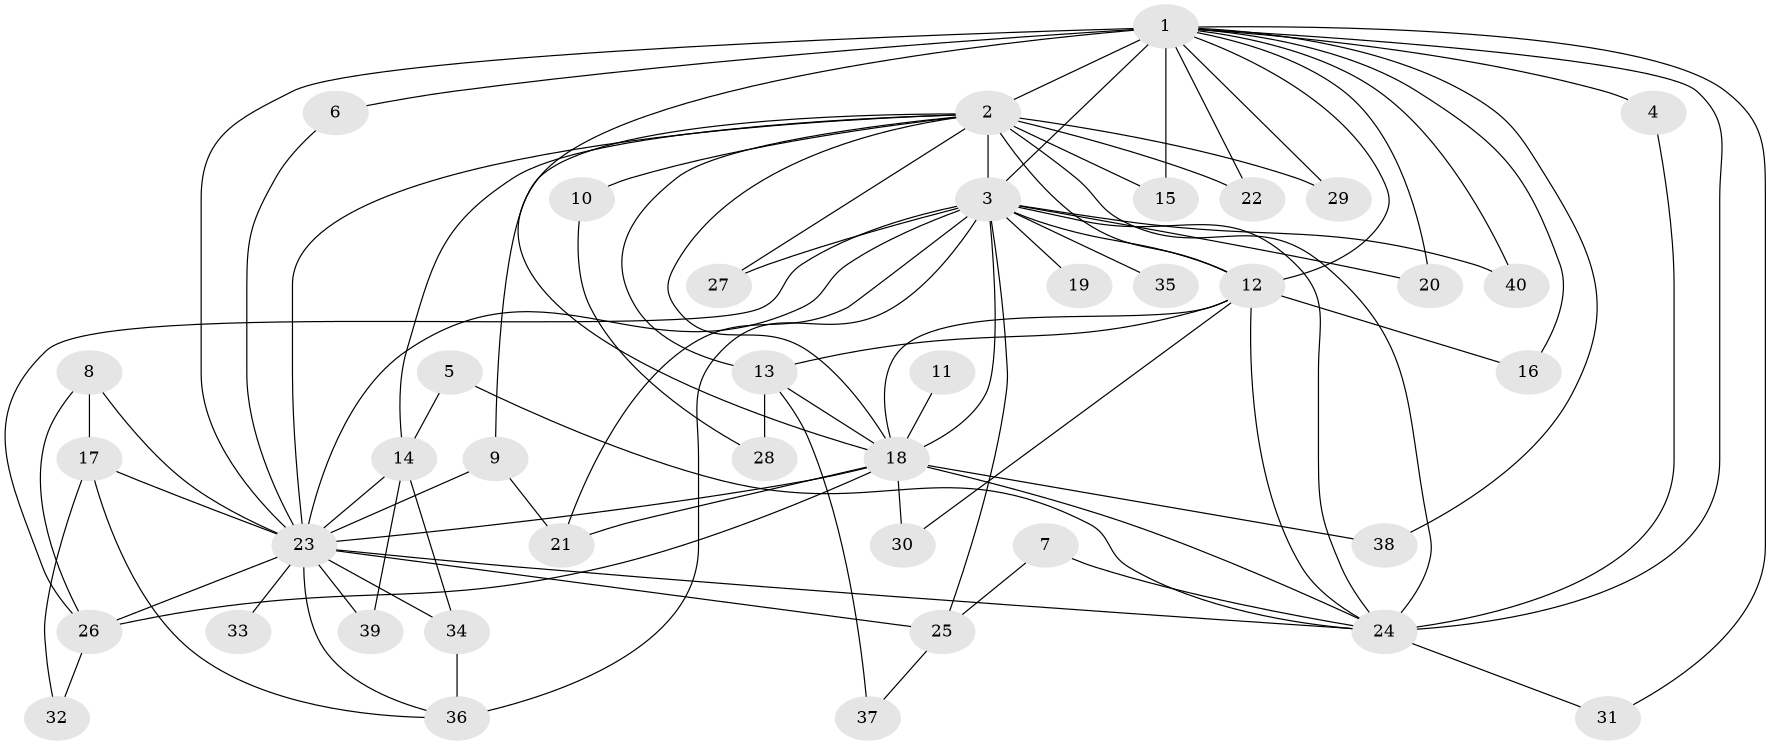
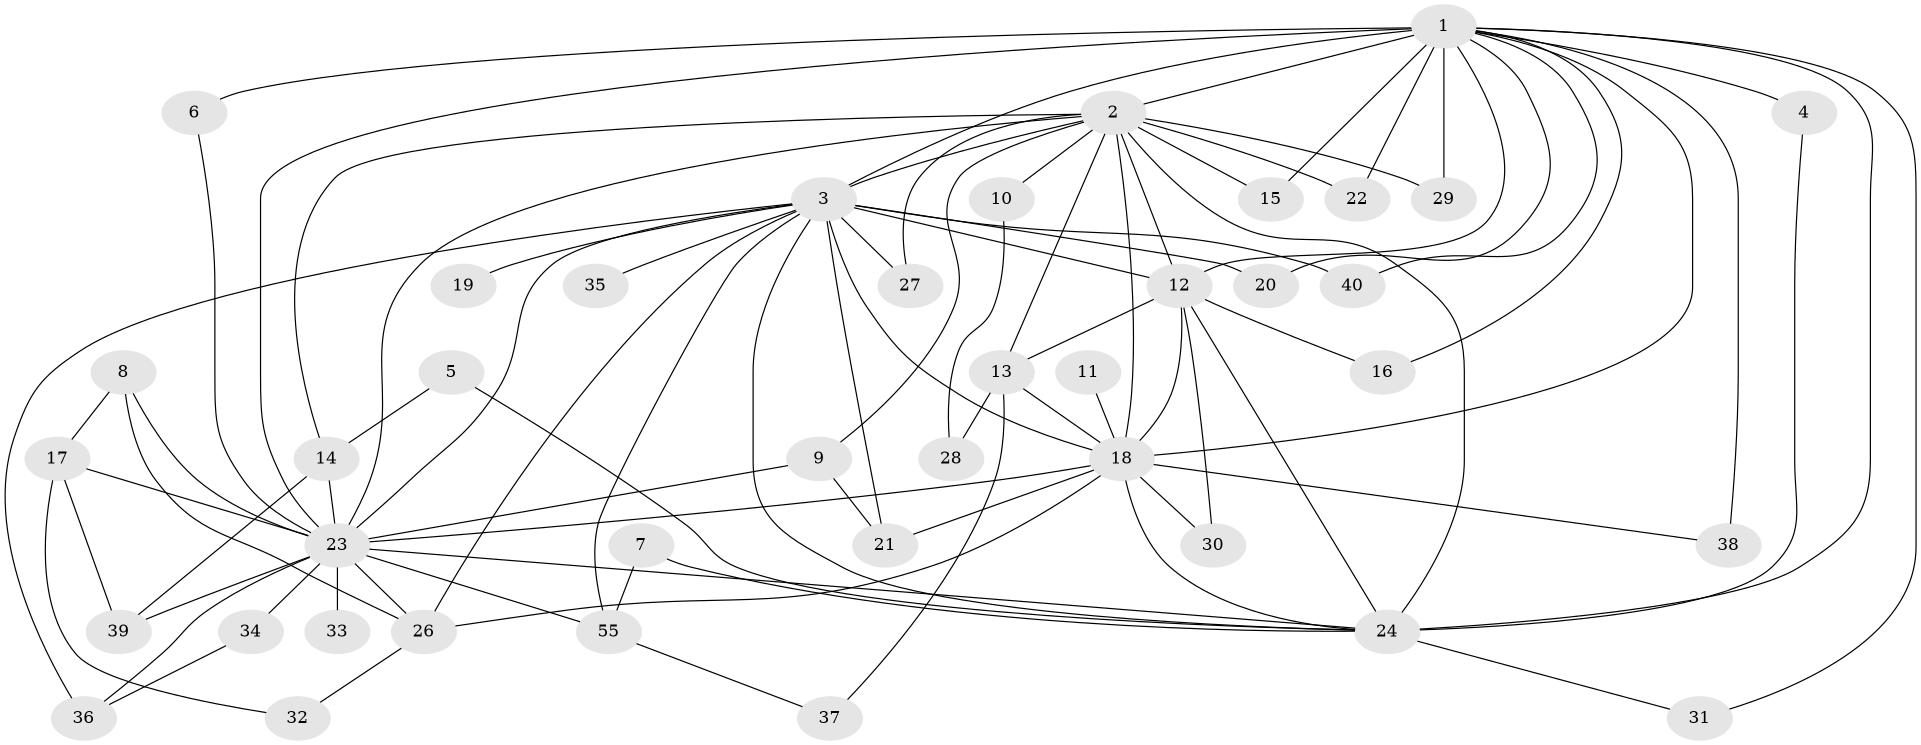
(431, 545) -> none
(942, 632) -> (609, 632)
(211, 664) -> (88, 545)
